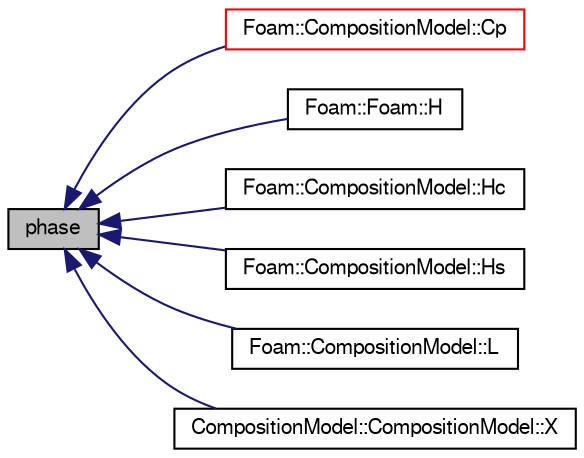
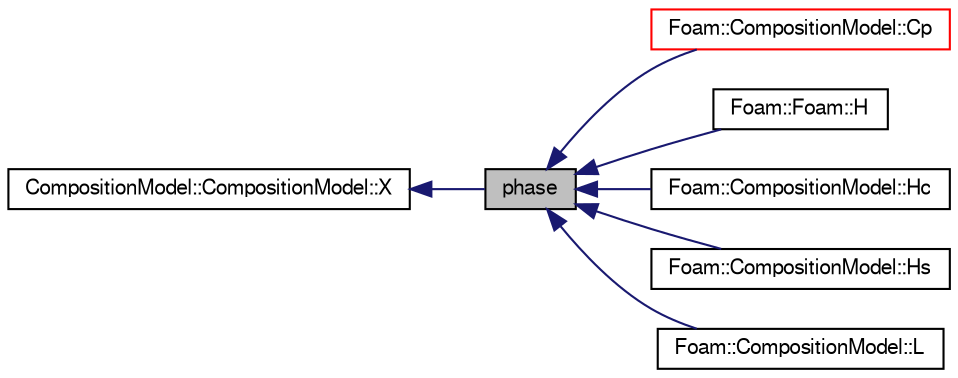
(132, 353) -> (458, 189)
